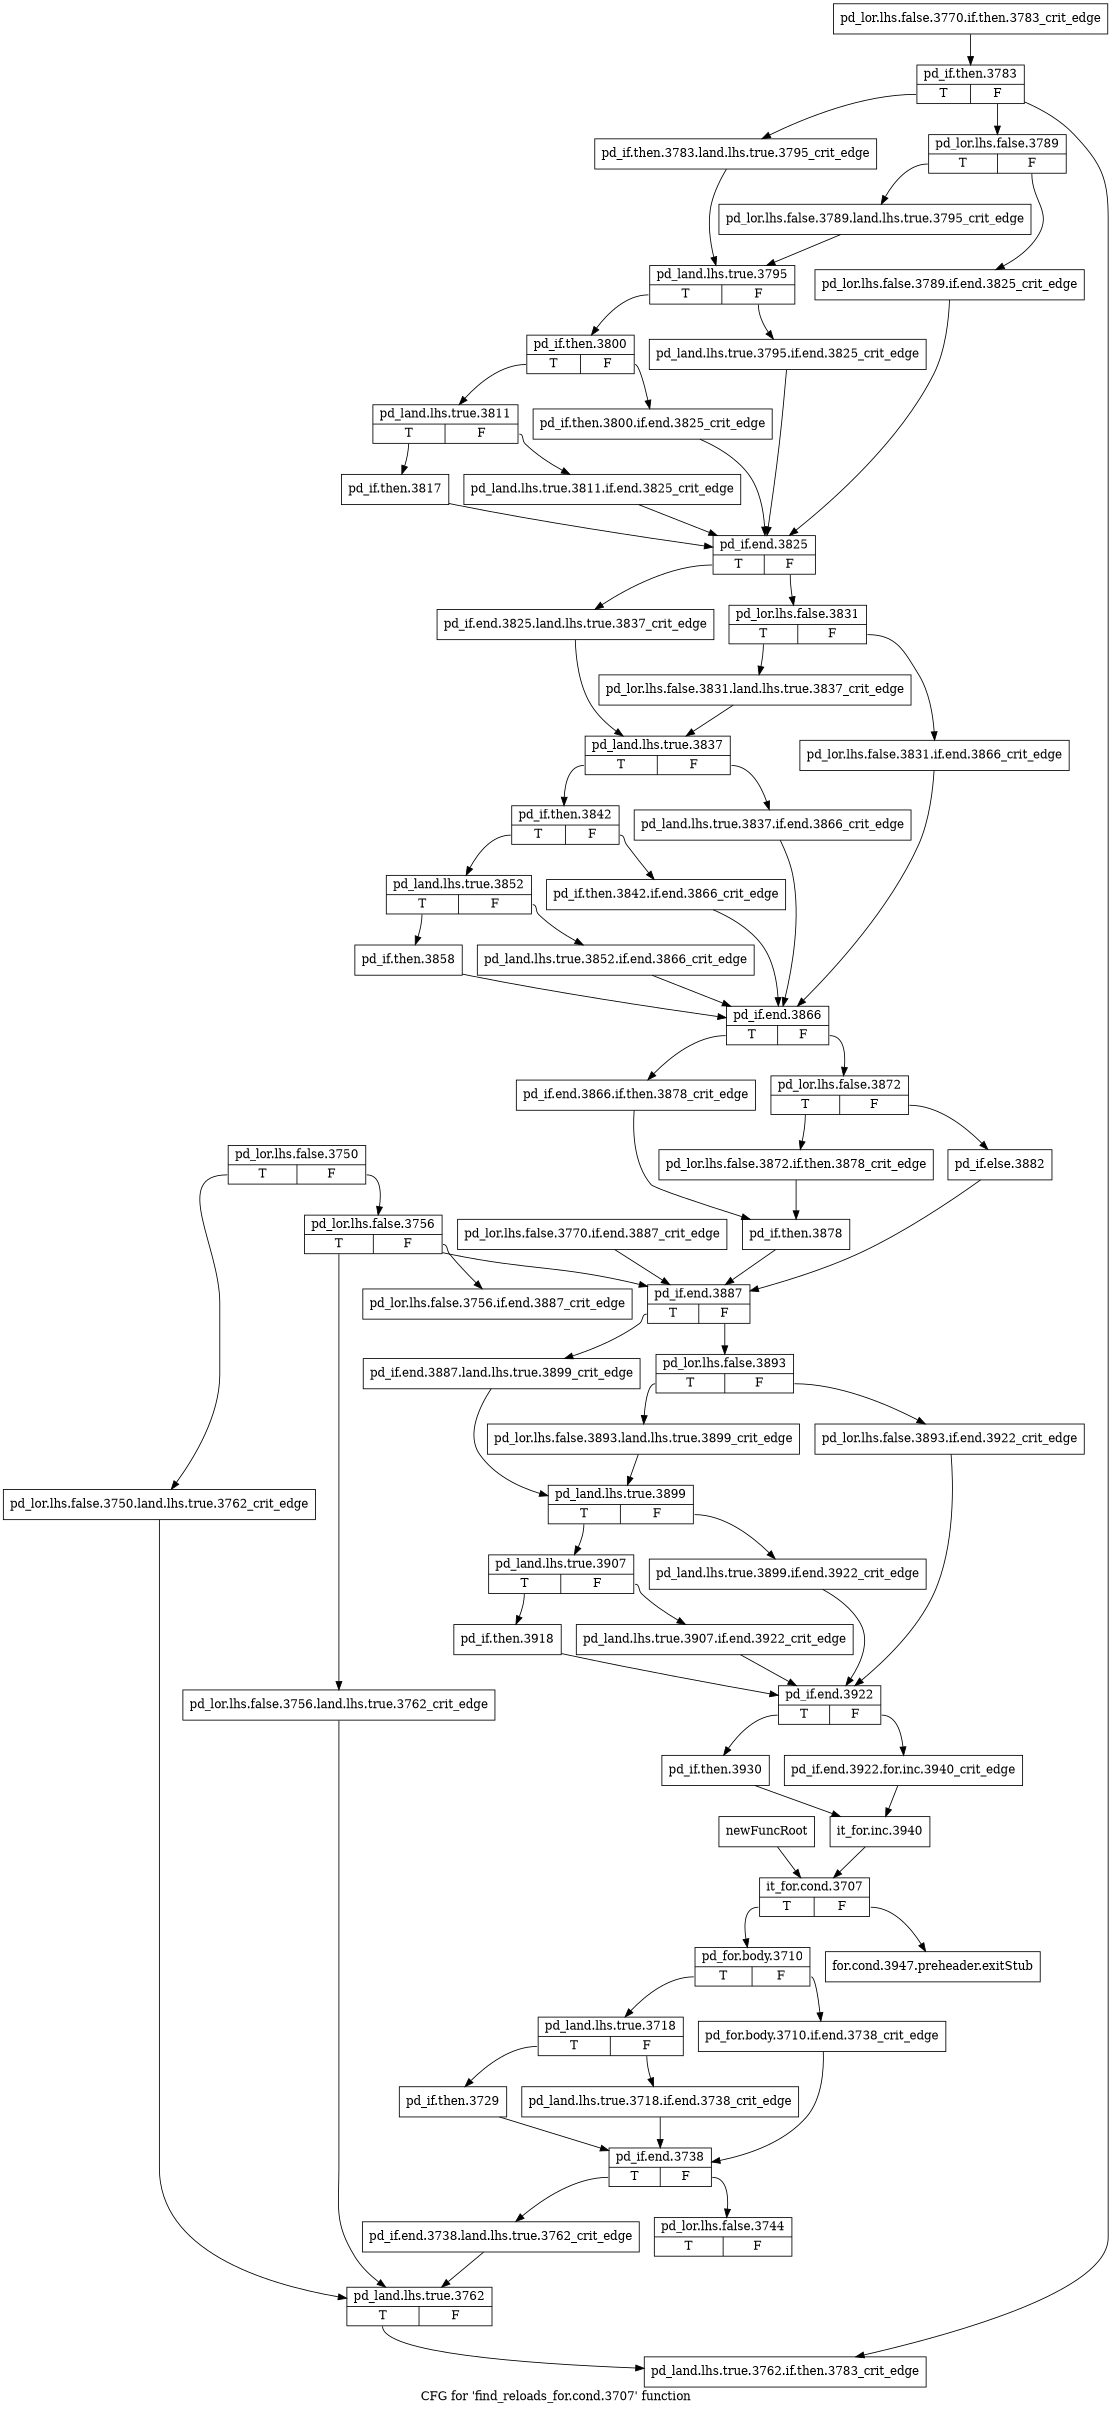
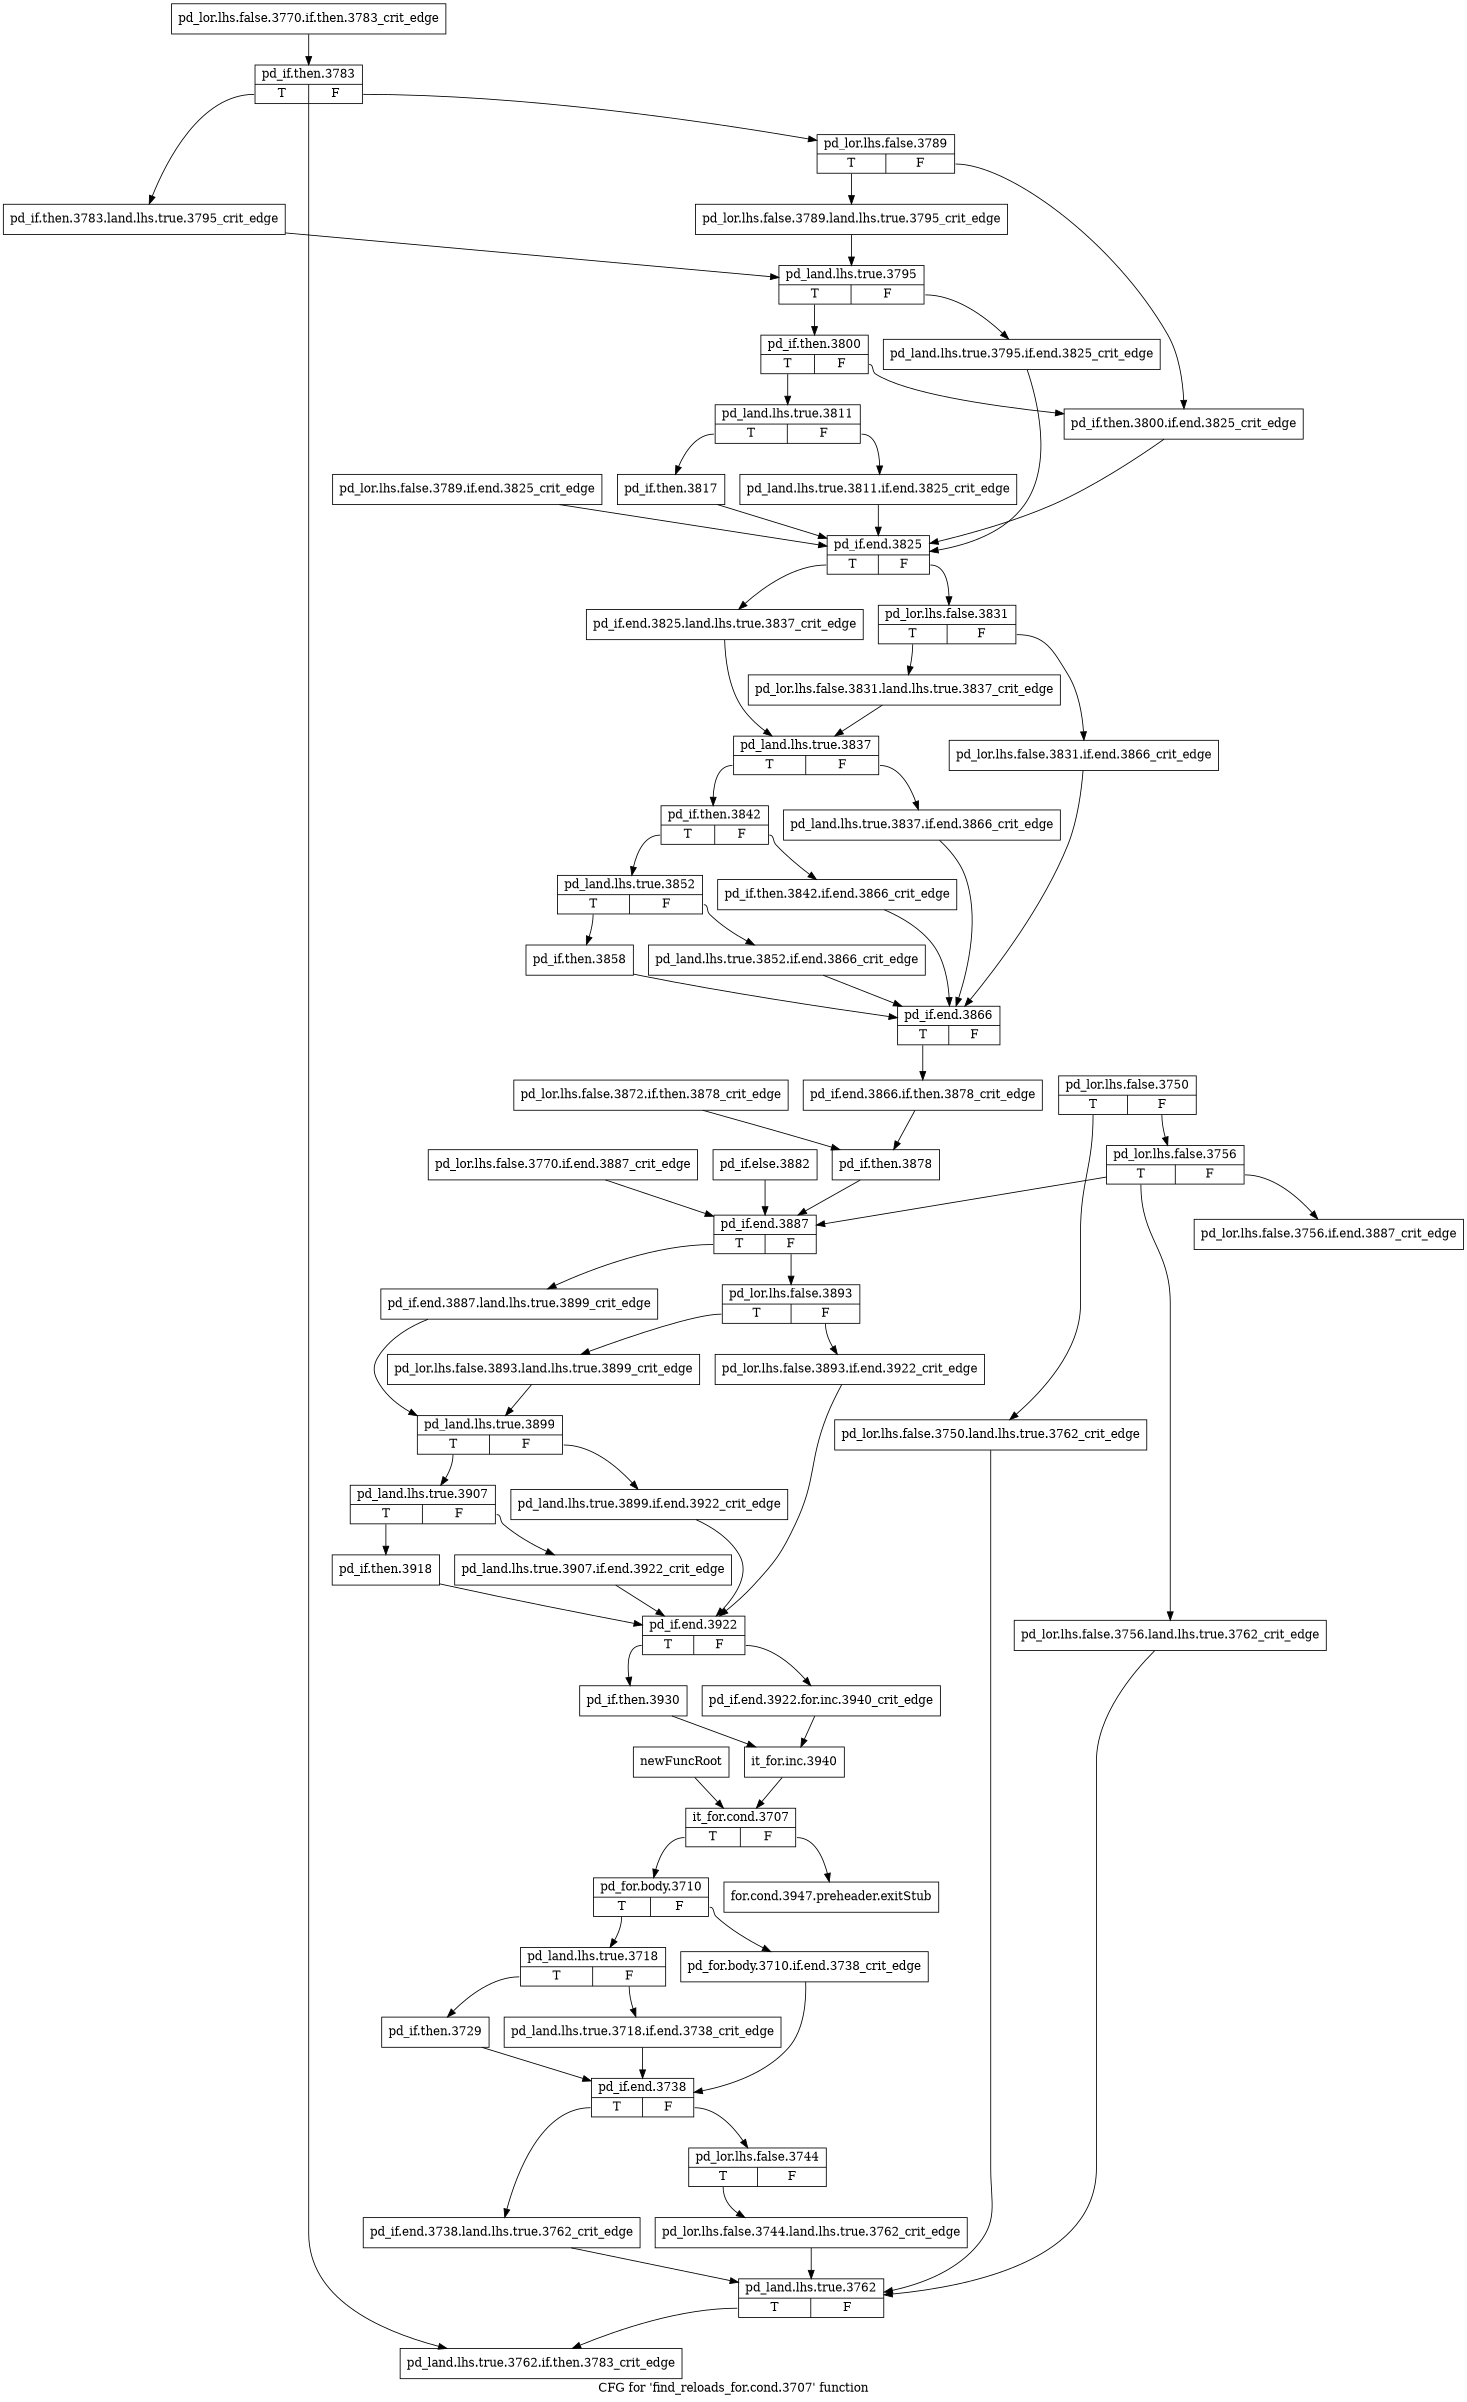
(1042, 227) -> (1103, 251)
(840, 1095) -> none
none -> (811, 2233)
